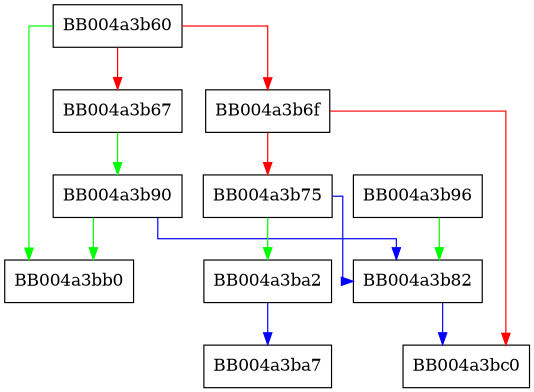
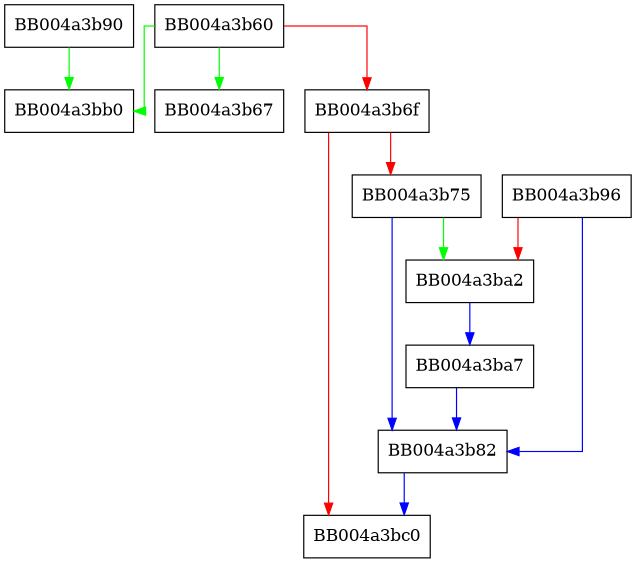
(118, 63) -> (219, 63)
(118, 148) -> none
(439, 233) -> (582, 366)
none -> (518, 233)
(278, 239) -> (457, 403)
